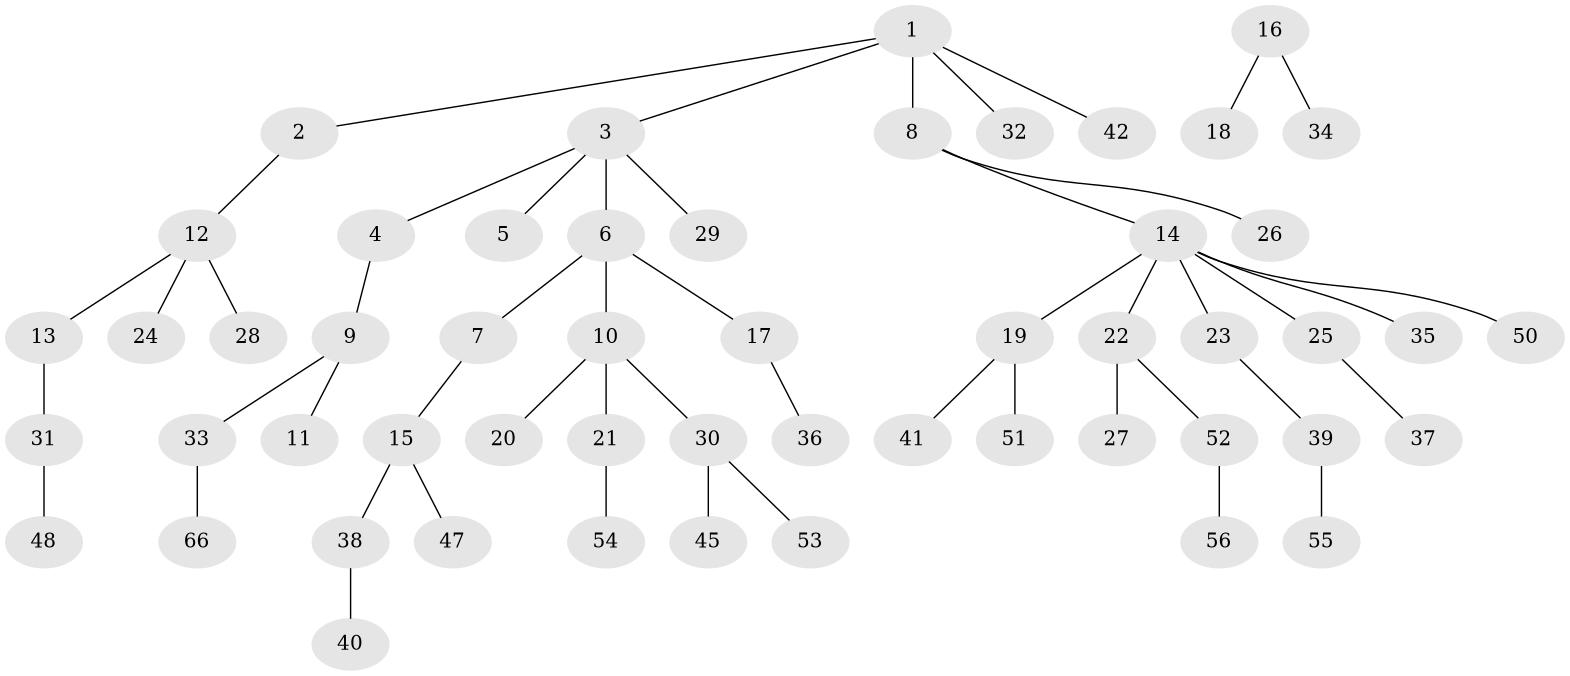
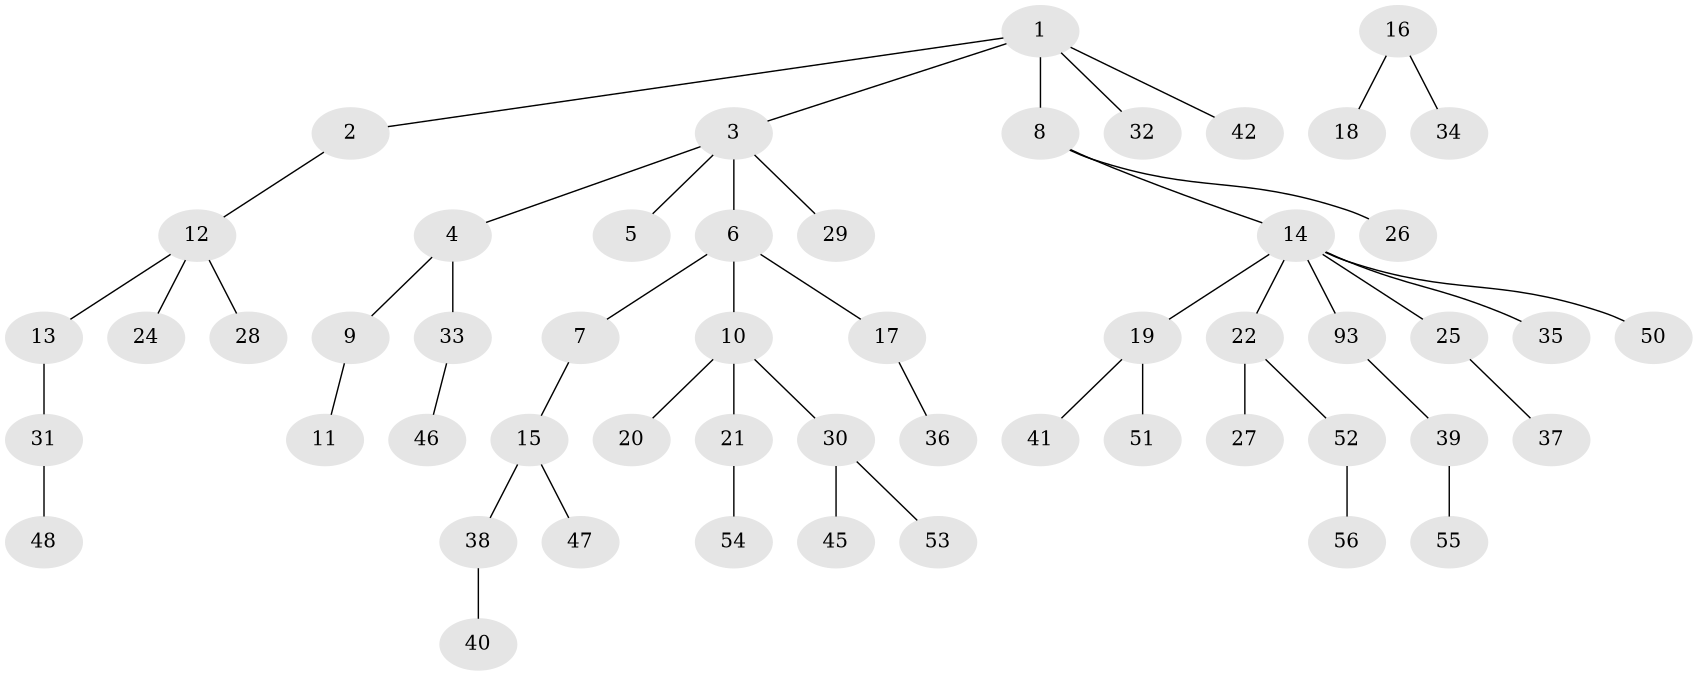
(1219, 338) -> (1347, 338)
(274, 389) -> (453, 287)
(197, 542) -> (427, 440)
